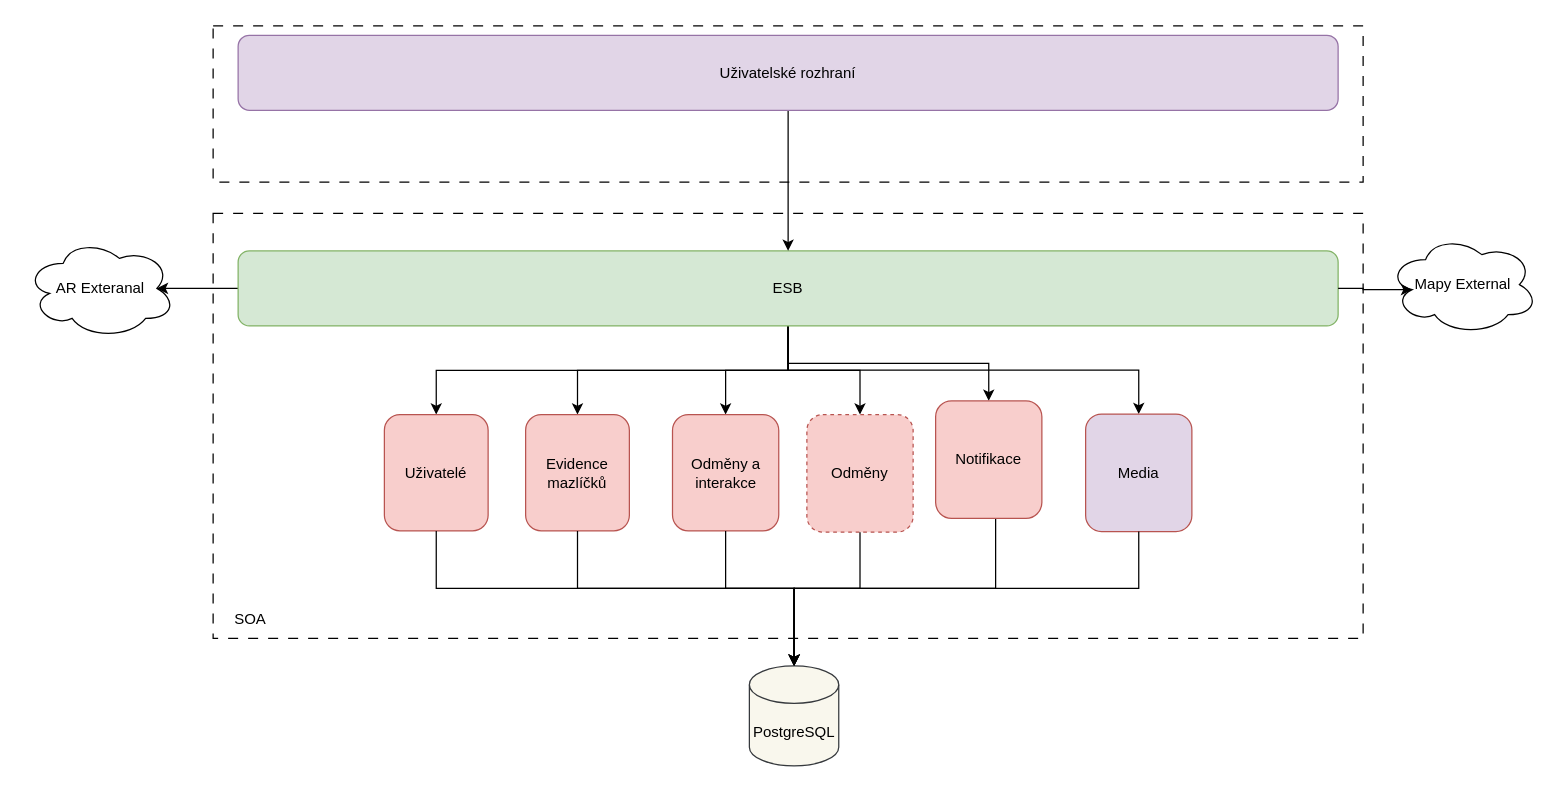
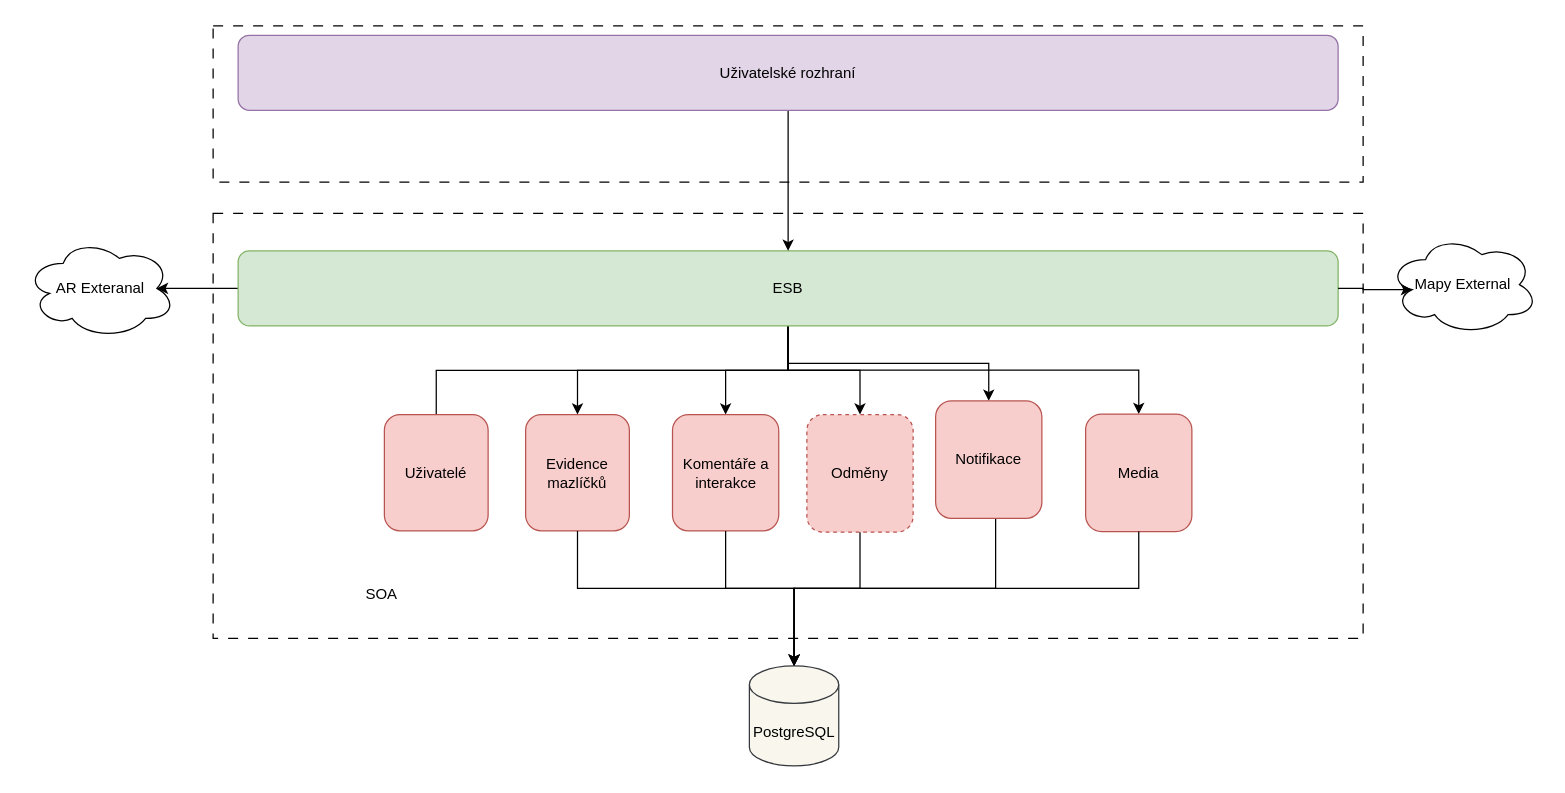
(436, 404) -> (436, 408)
(726, 473) -> (726, 473)
(1139, 473) -> (1139, 473)
(476, 588) -> none
(251, 619) -> (382, 594)
